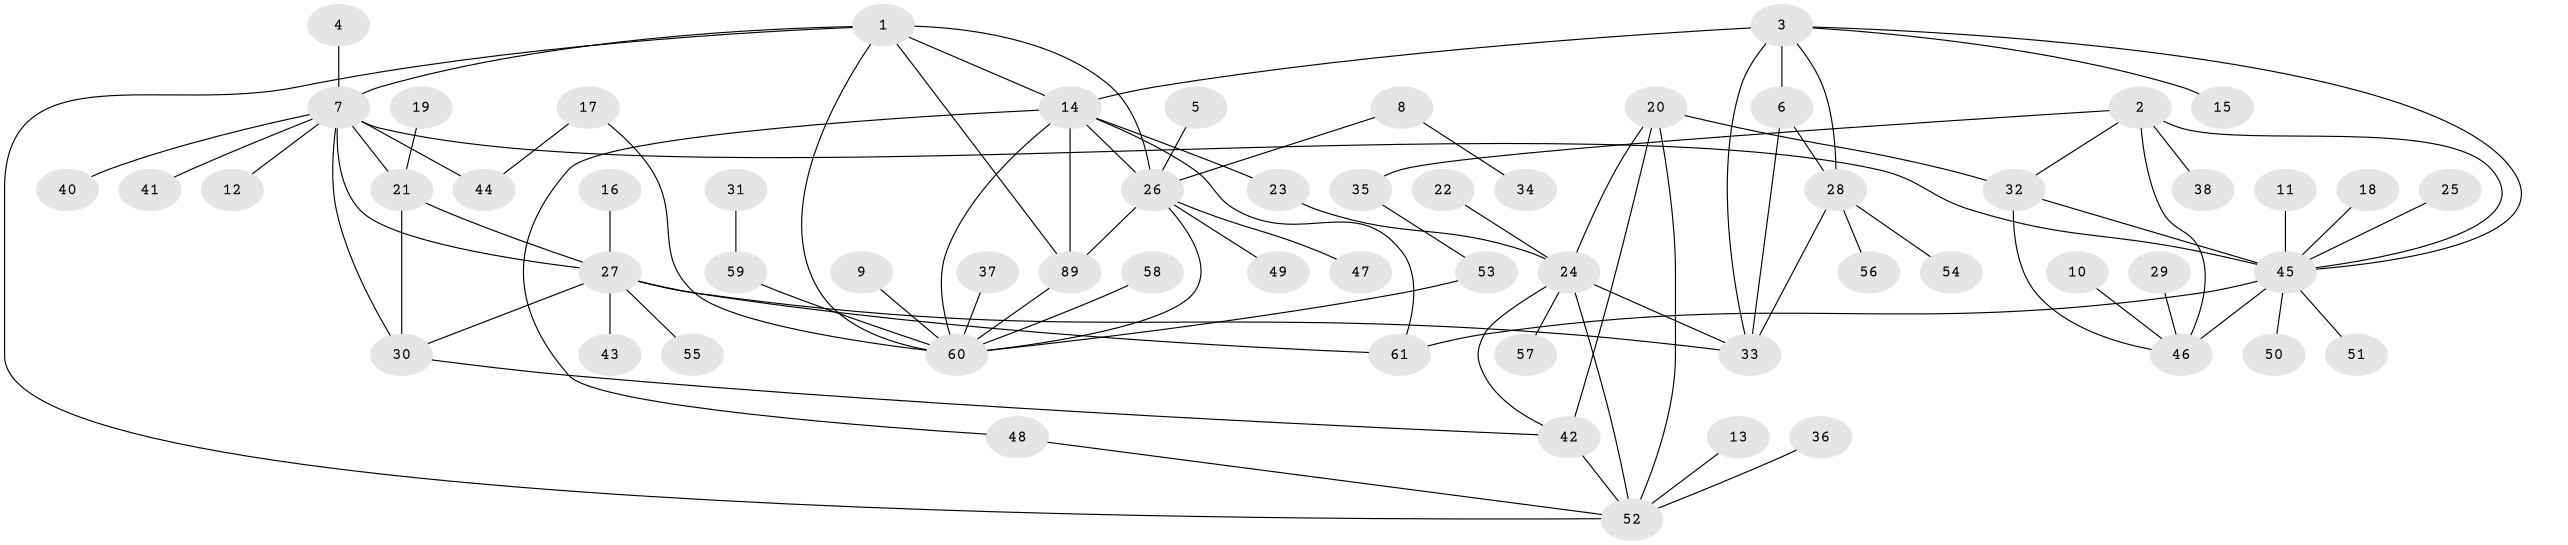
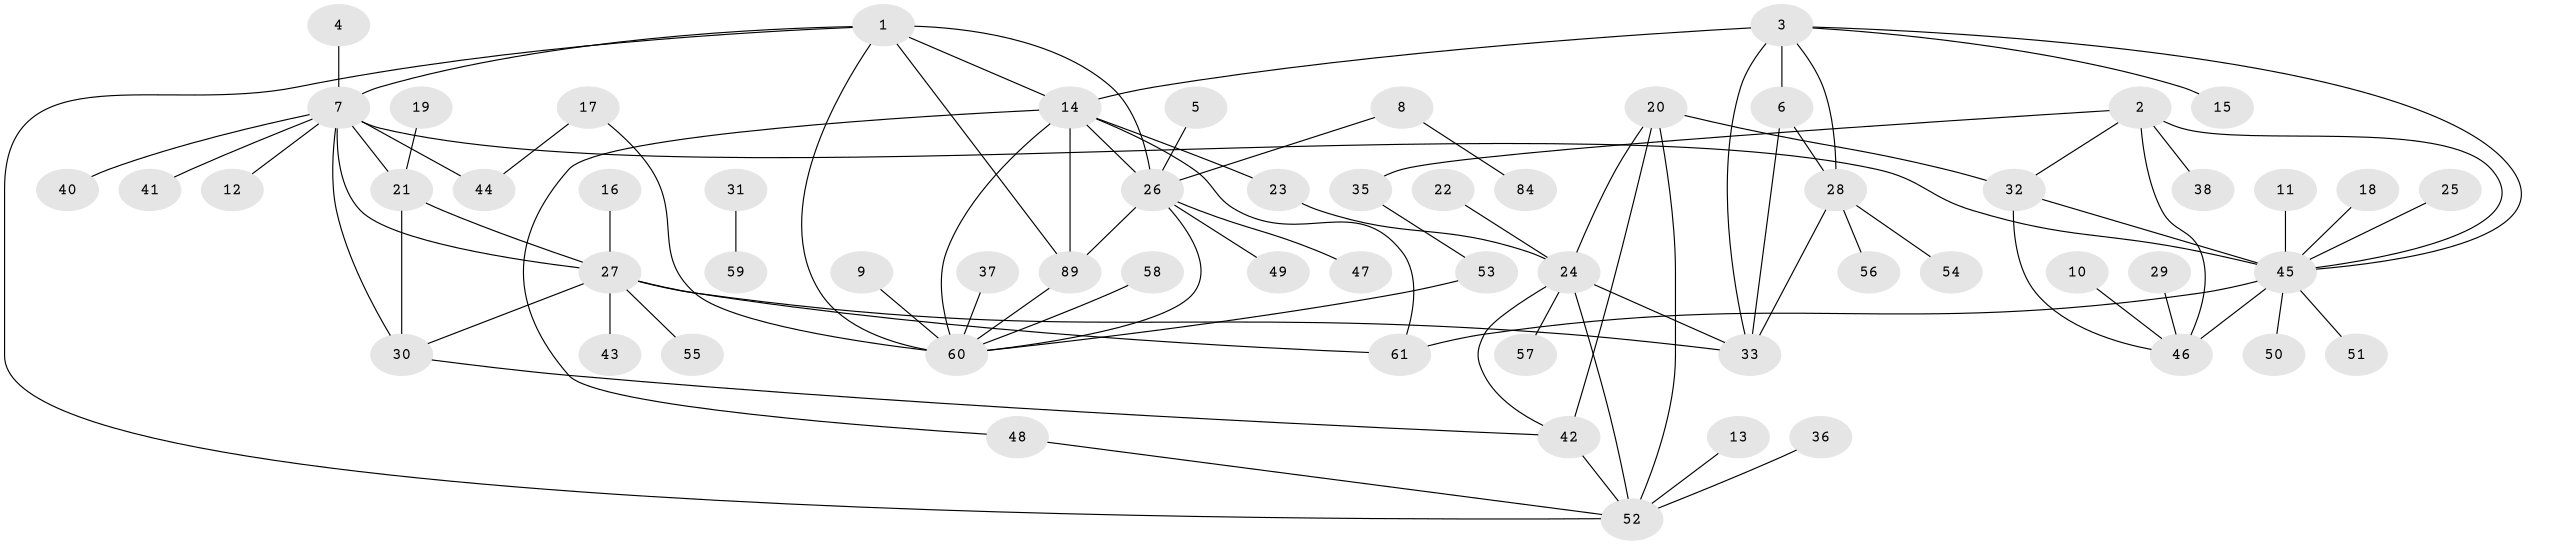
(1526, 190) -> (1526, 190)
(870, 325) -> none
